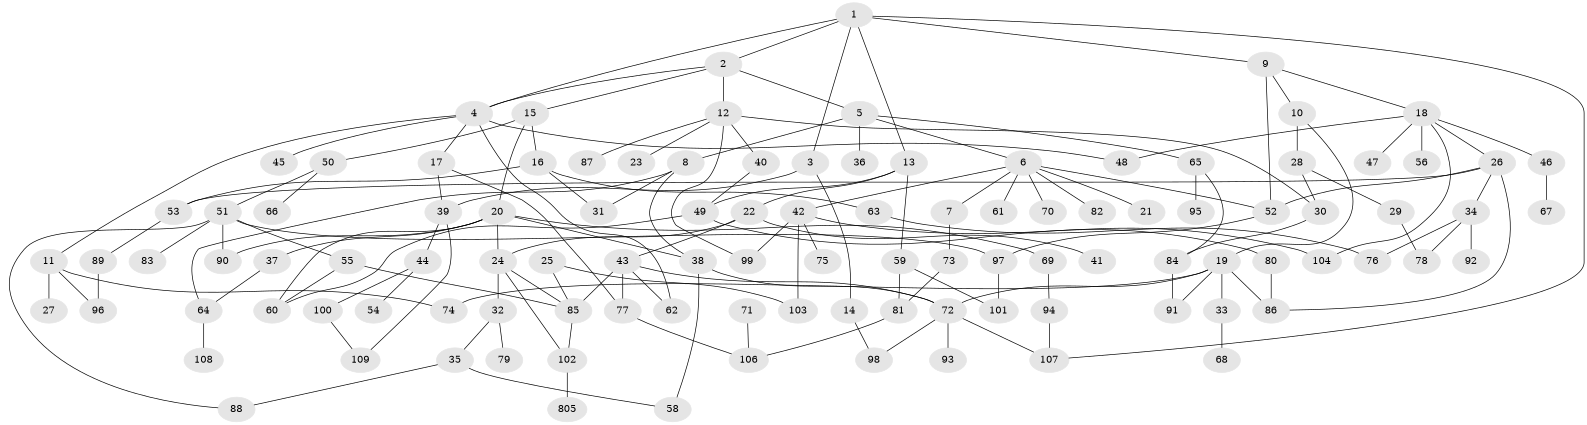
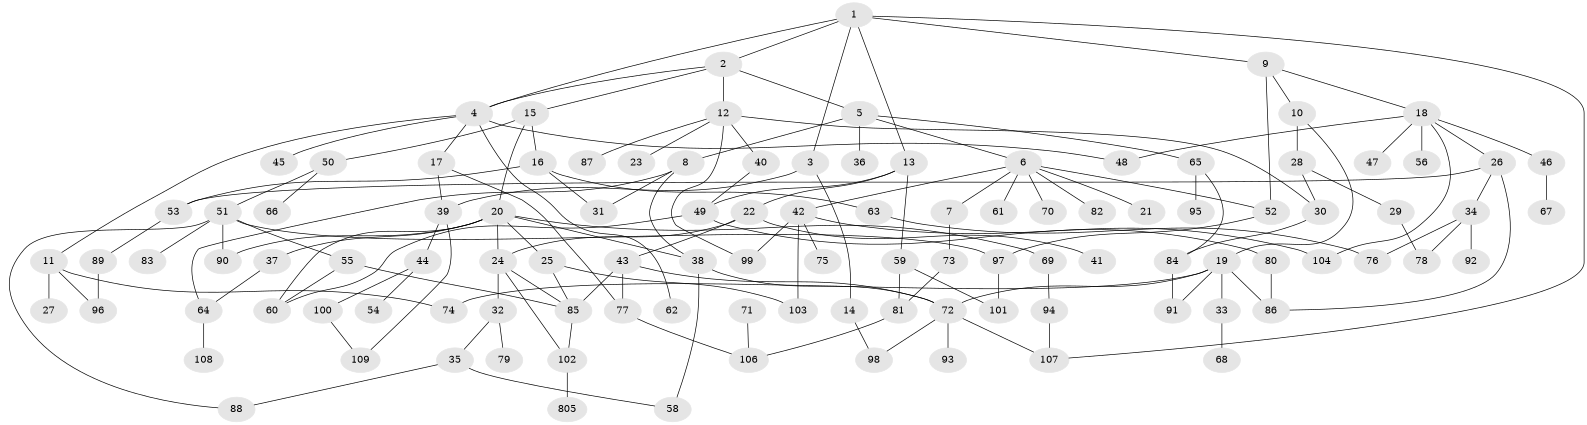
(1382, 184) -> none
none -> (519, 234)
(649, 288) -> none
